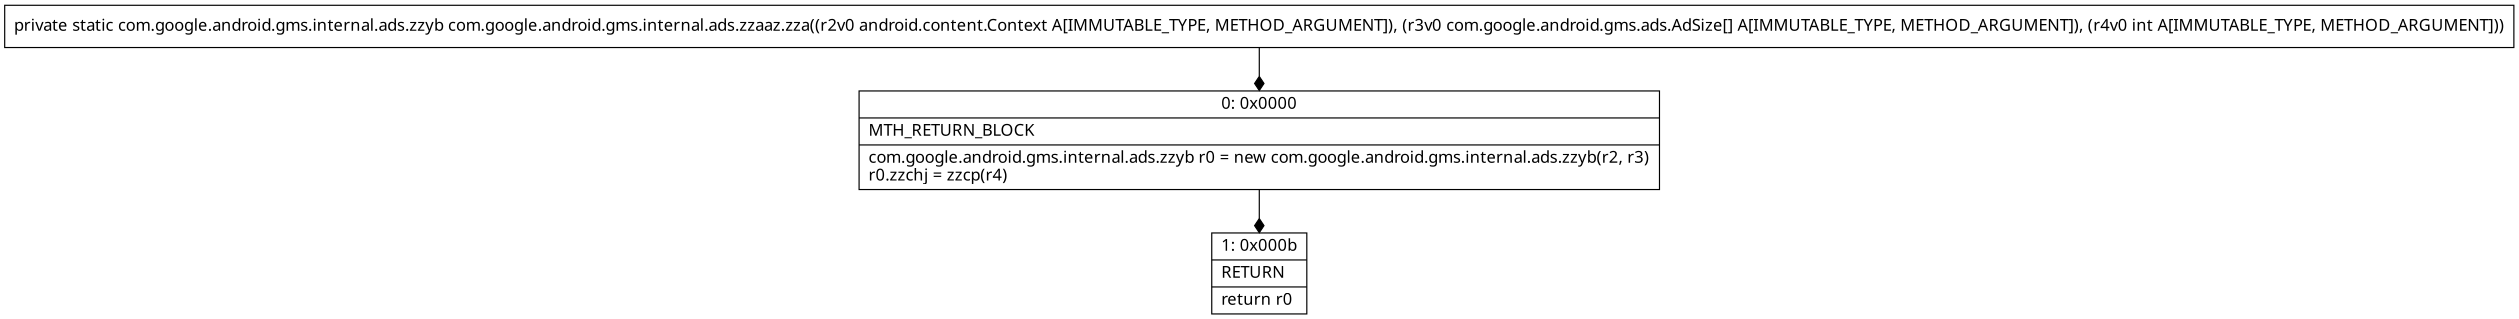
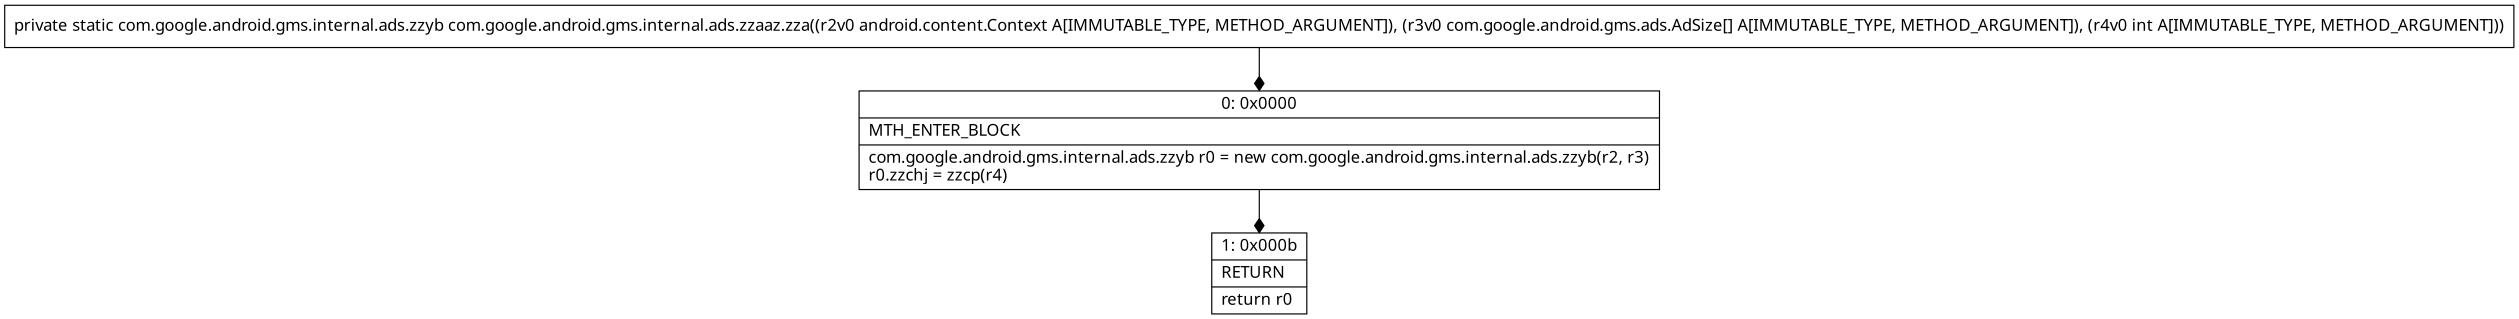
(952, 131) -> (945, 131)
